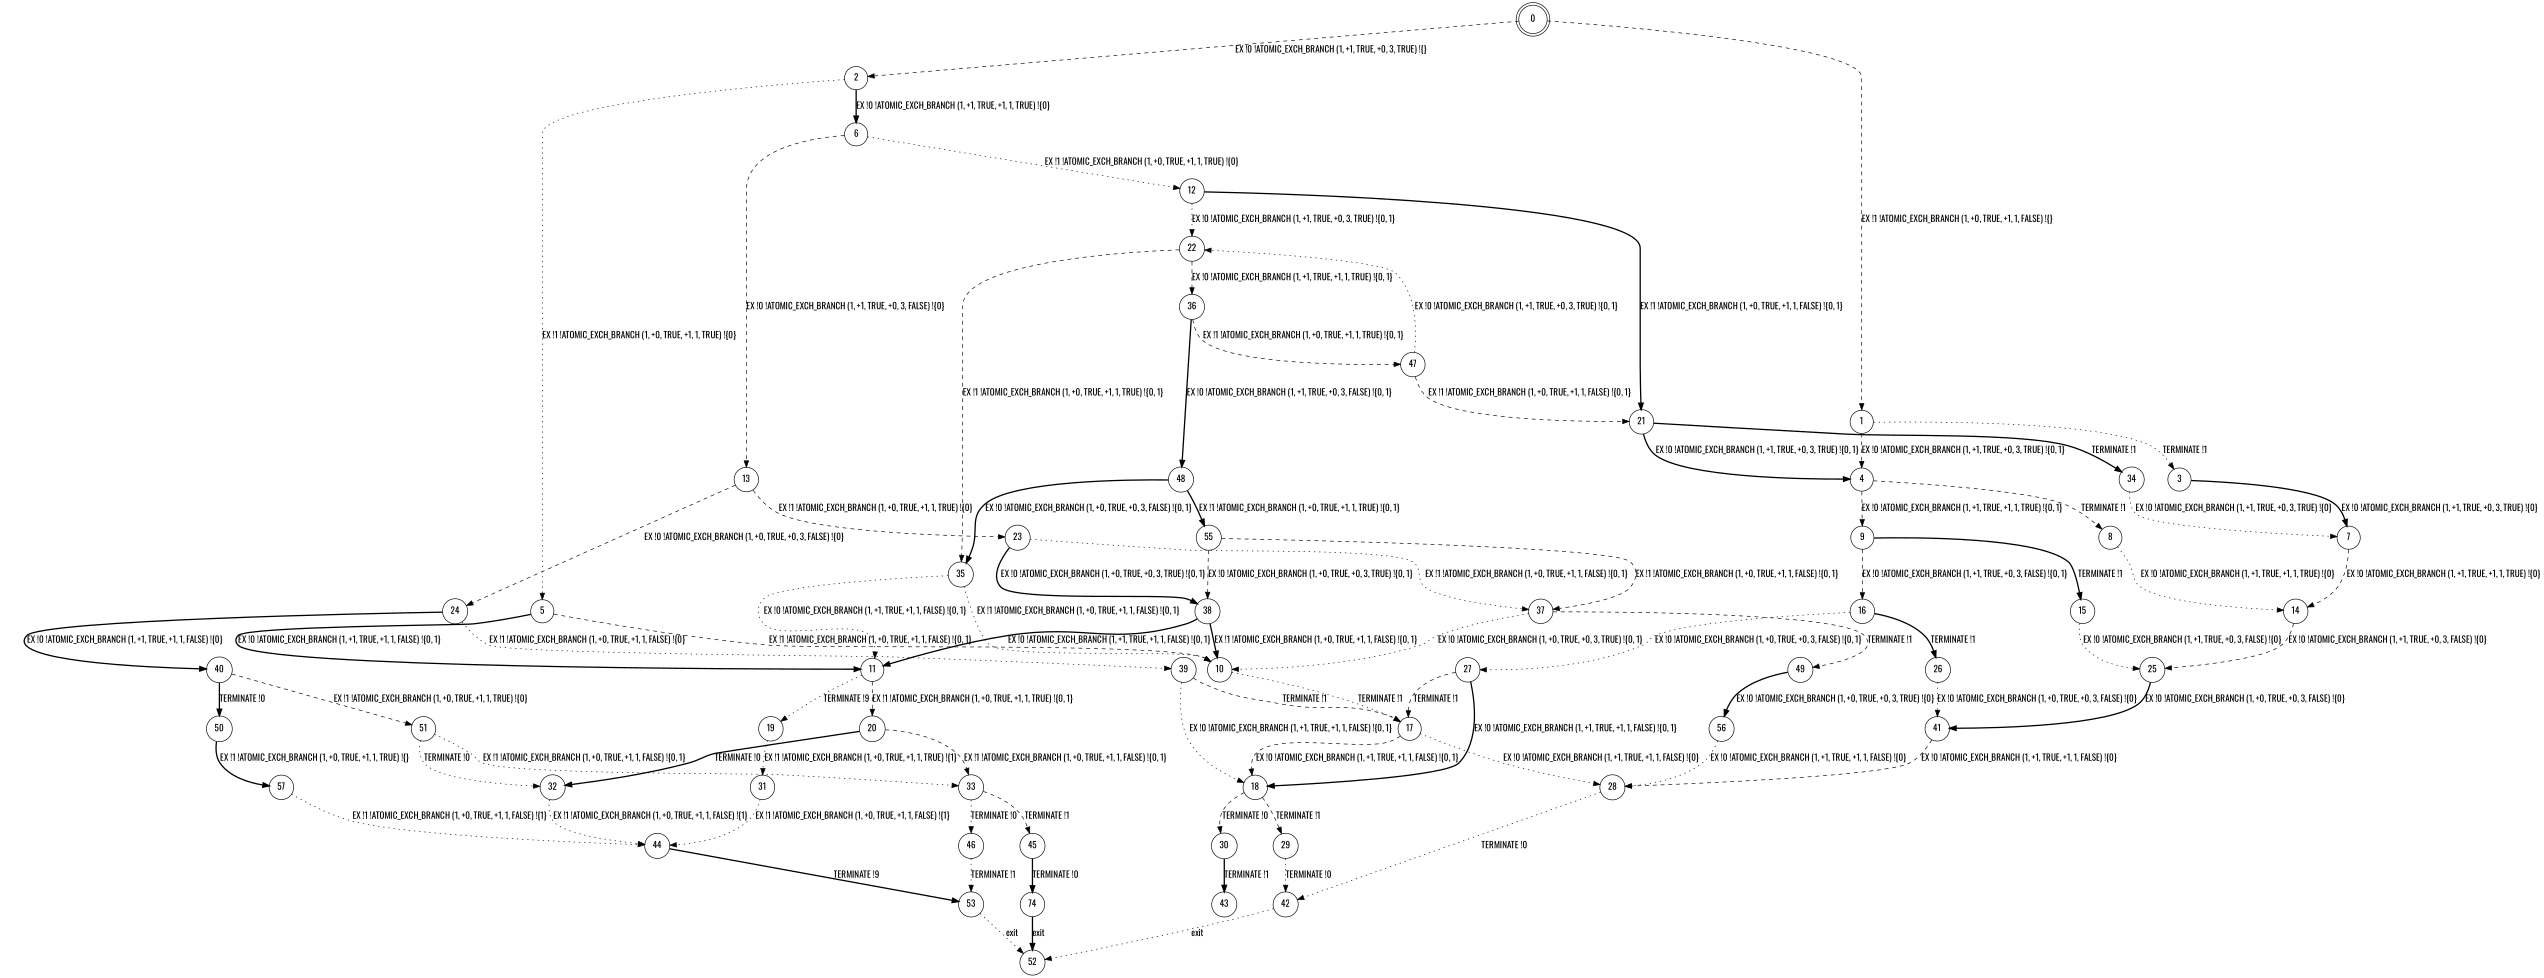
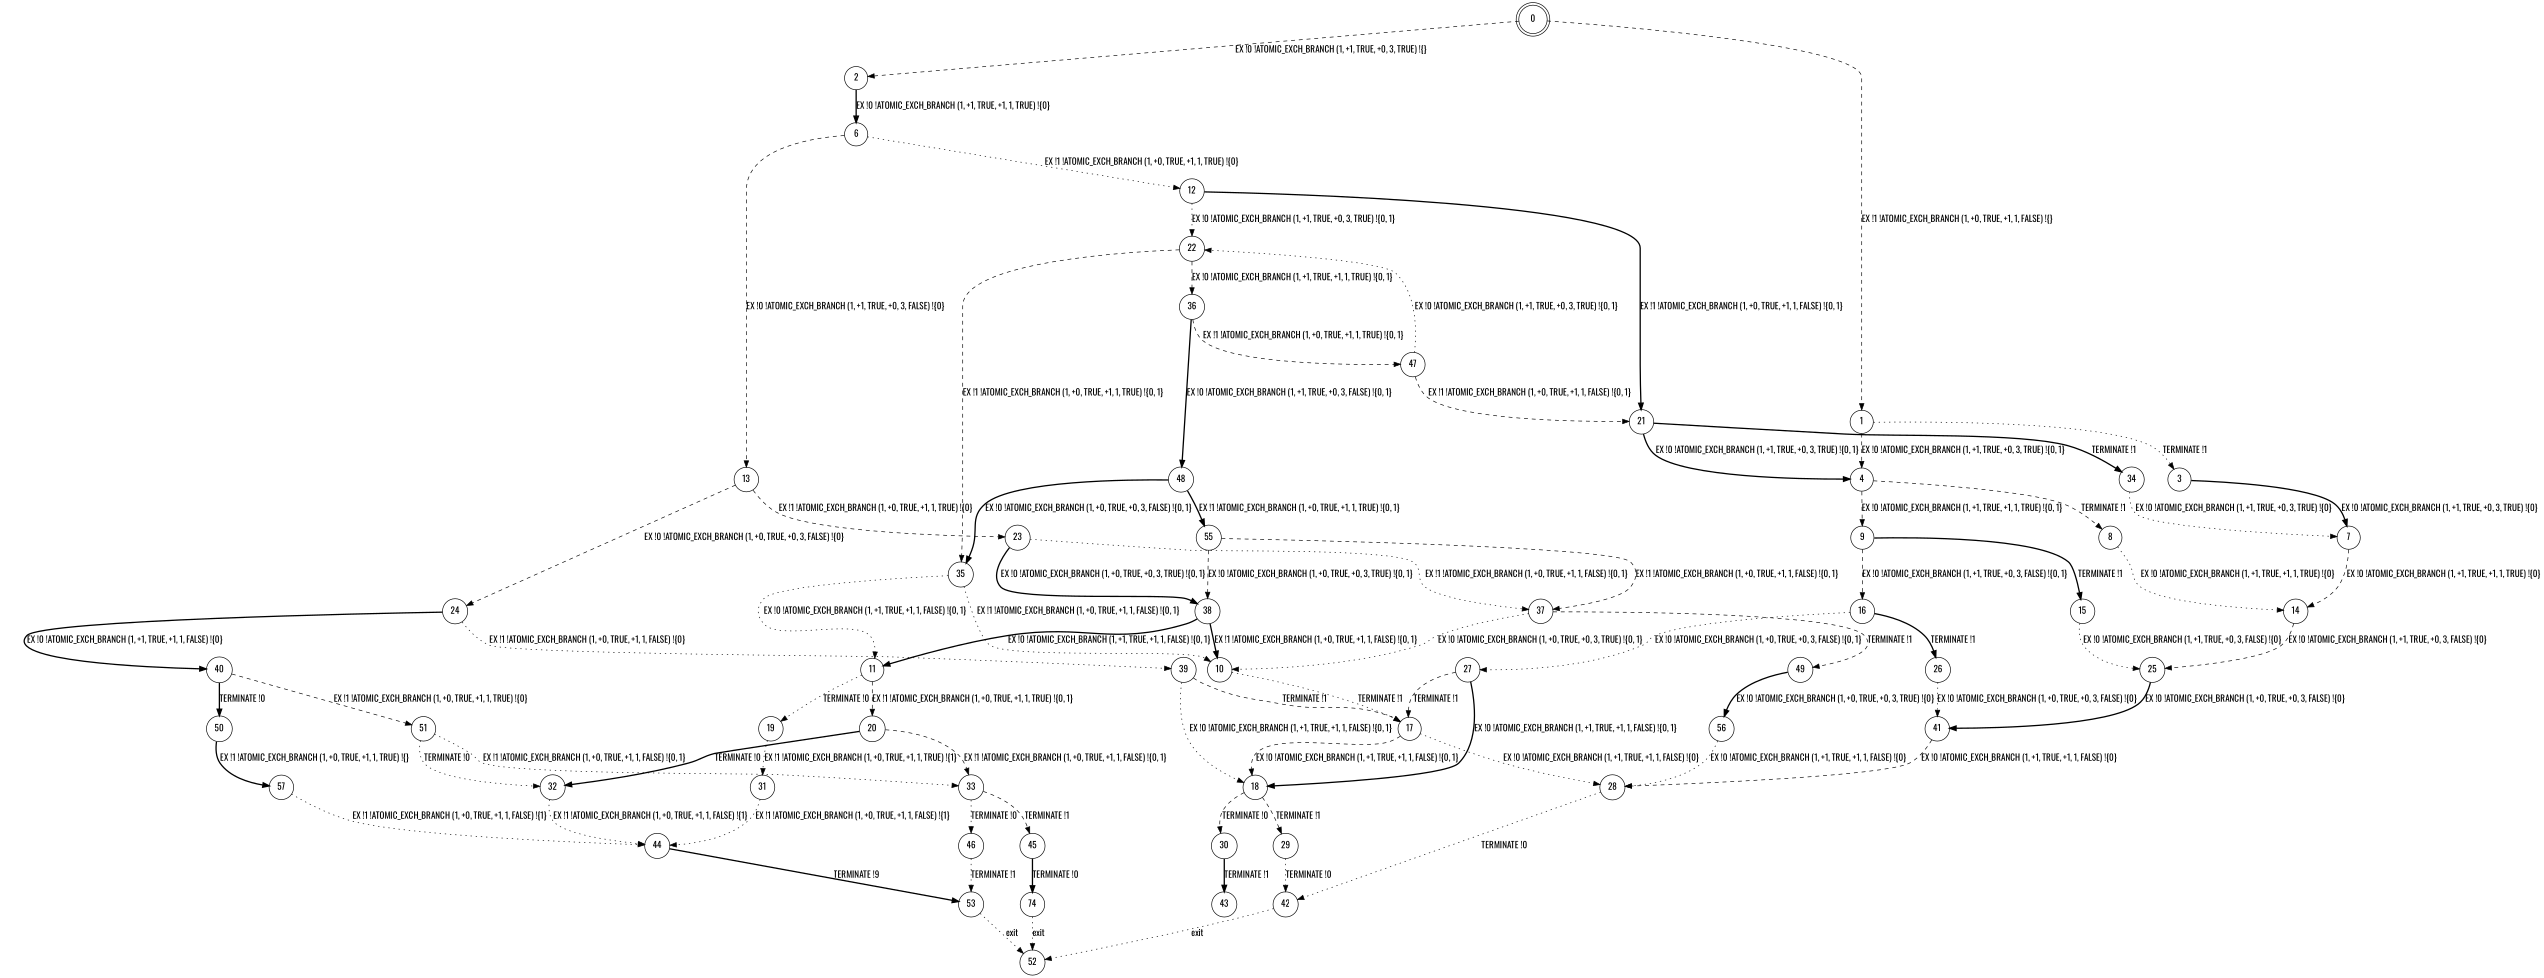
(542, 611) -> none
(846, 699) -> (846, 699)
(1032, 930) -> (1032, 930)
